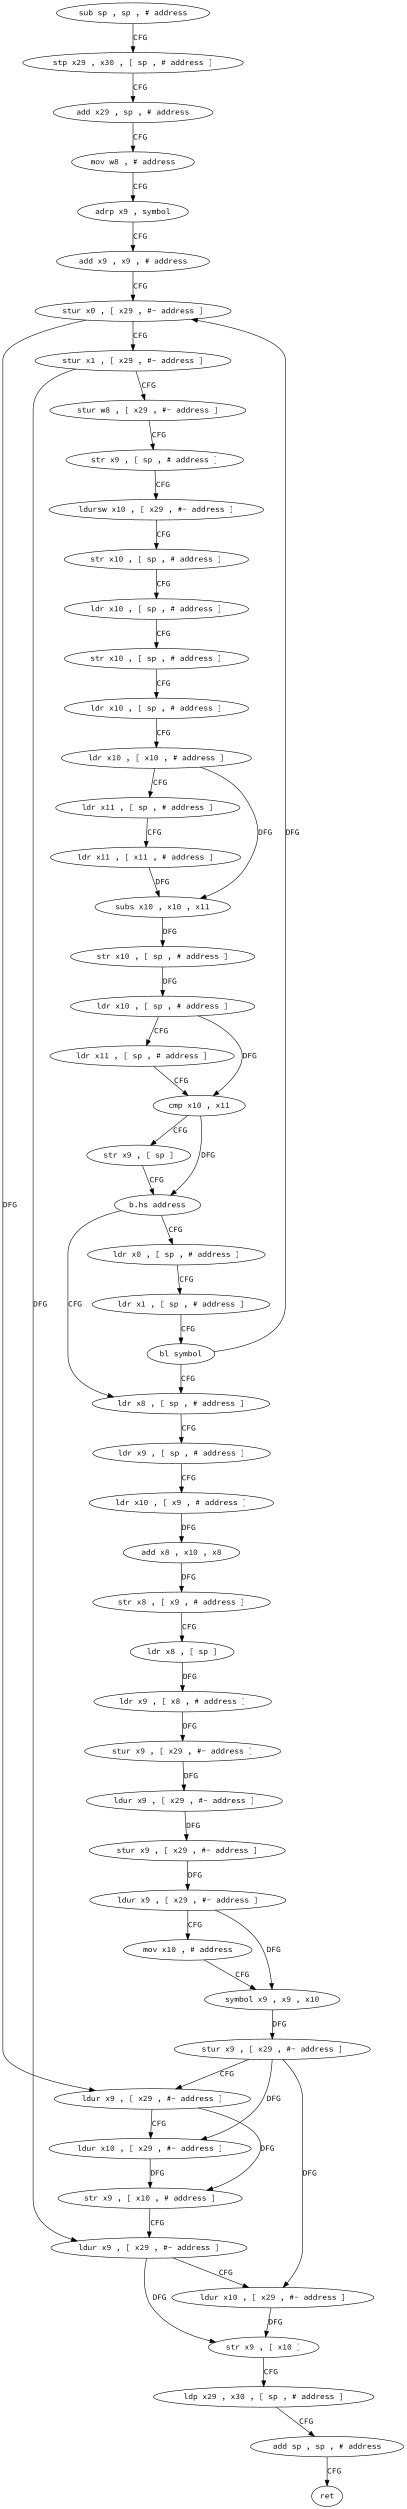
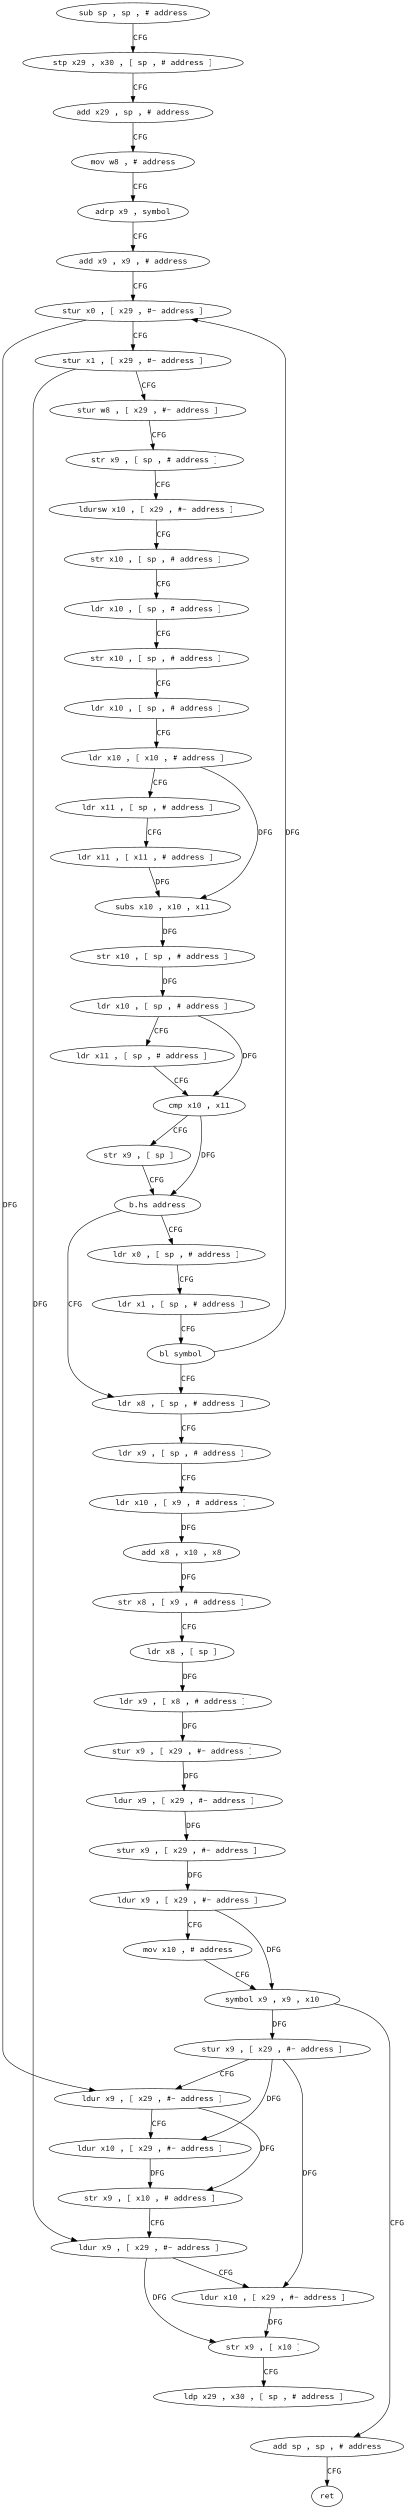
(293, 2420) -> (390, 2209)
